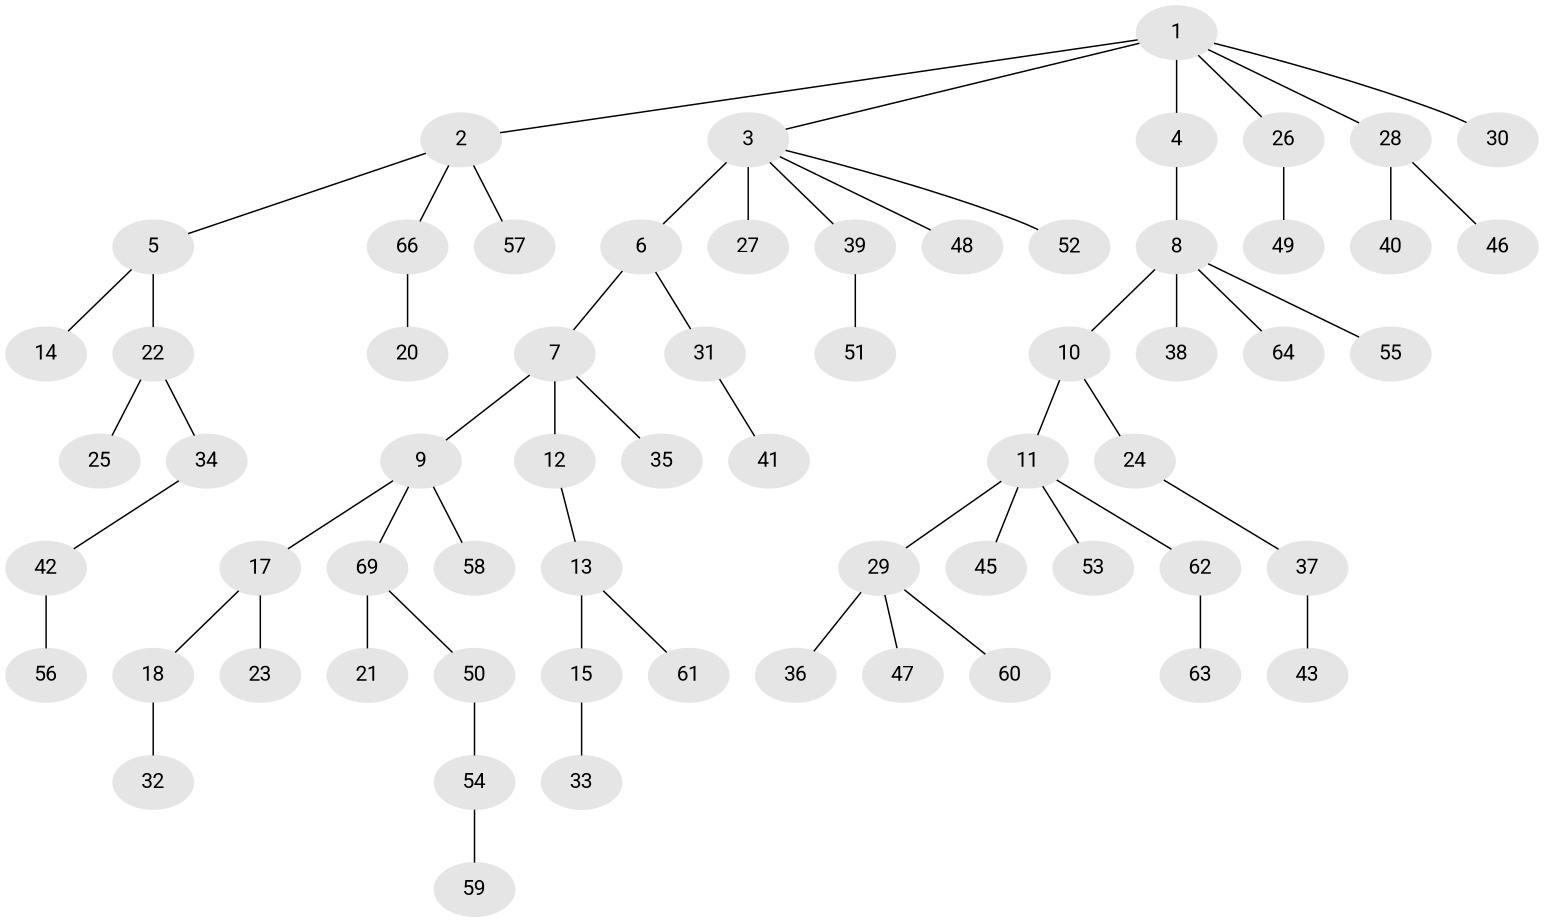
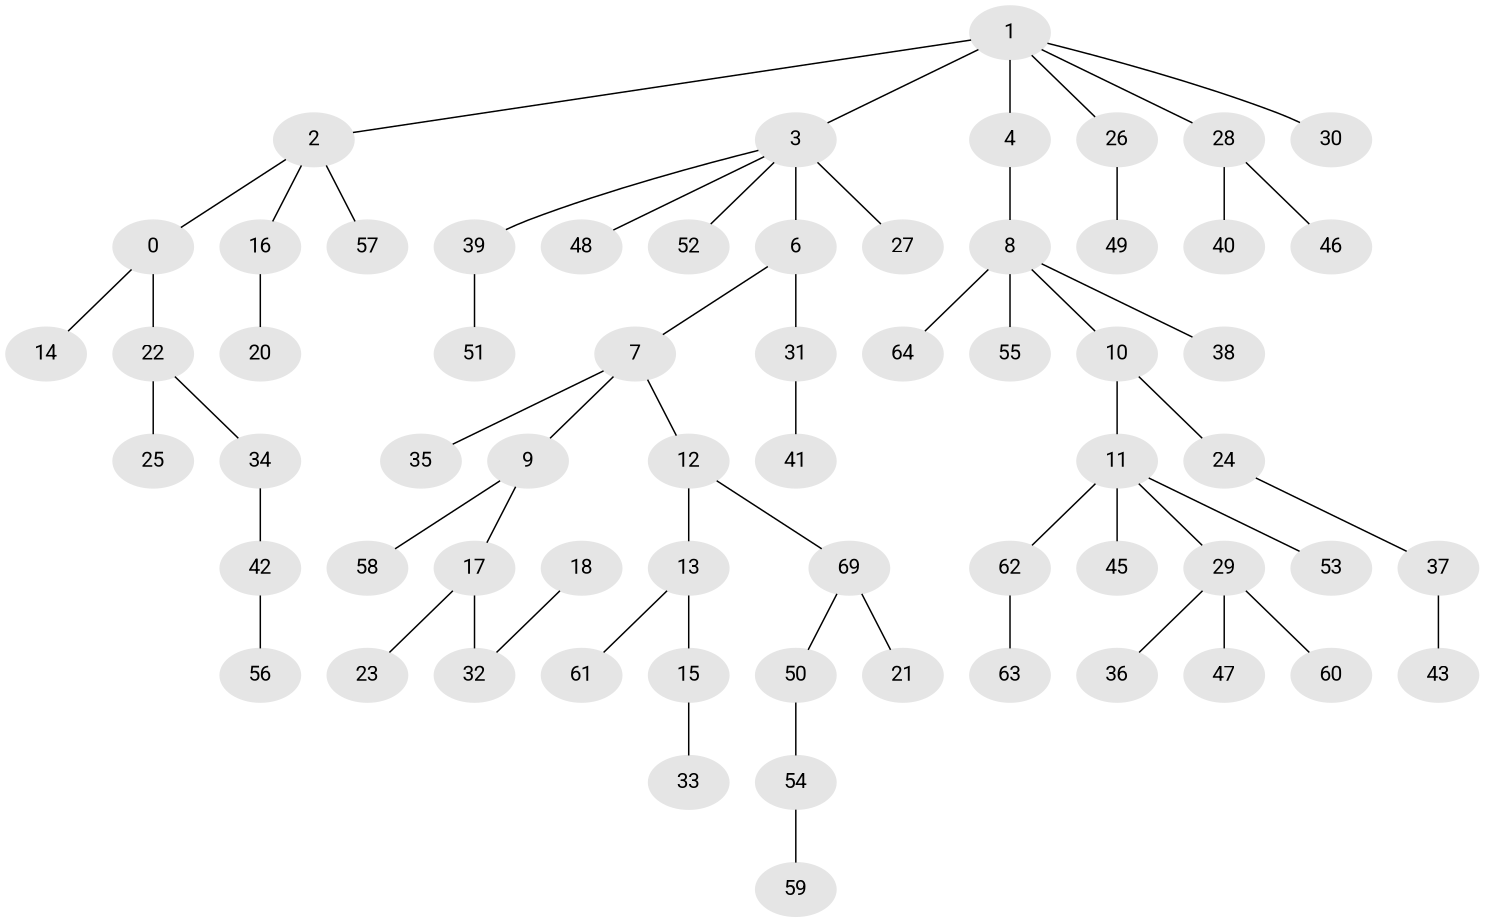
(153, 247) -> (153, 247)
(408, 247) -> (260, 247)
(394, 515) -> (769, 515)
(207, 622) -> (475, 622)
